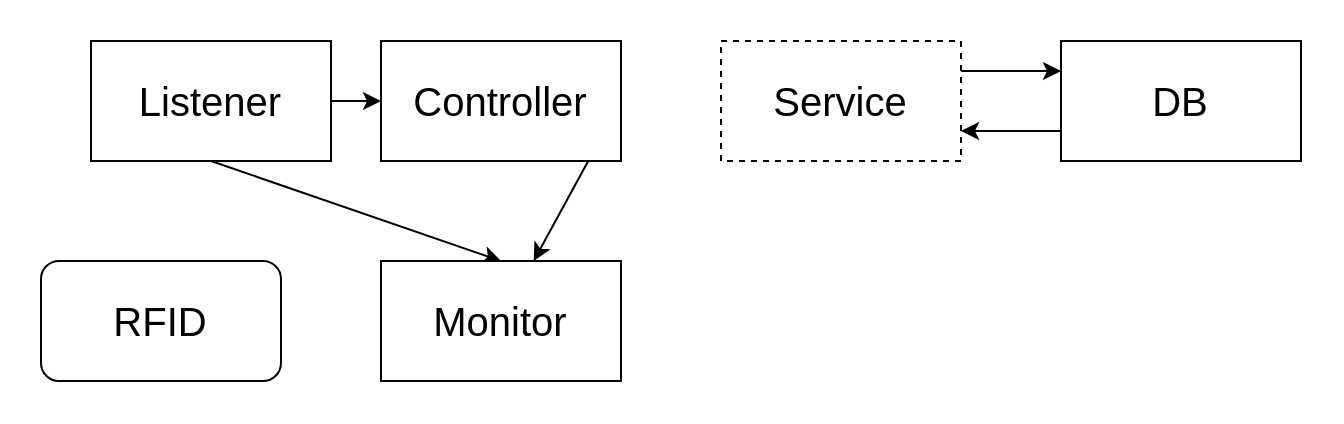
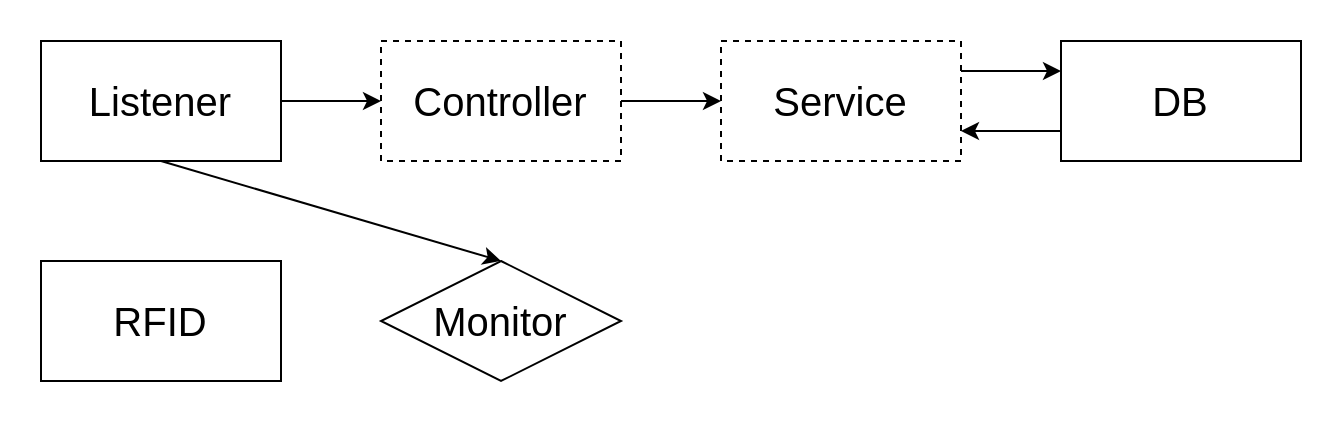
(211, 101) -> (161, 101)
(501, 101) -> (501, 101)
(565, 204) -> (664, 101)
(161, 321) -> (161, 321)
(501, 321) -> (501, 321)
